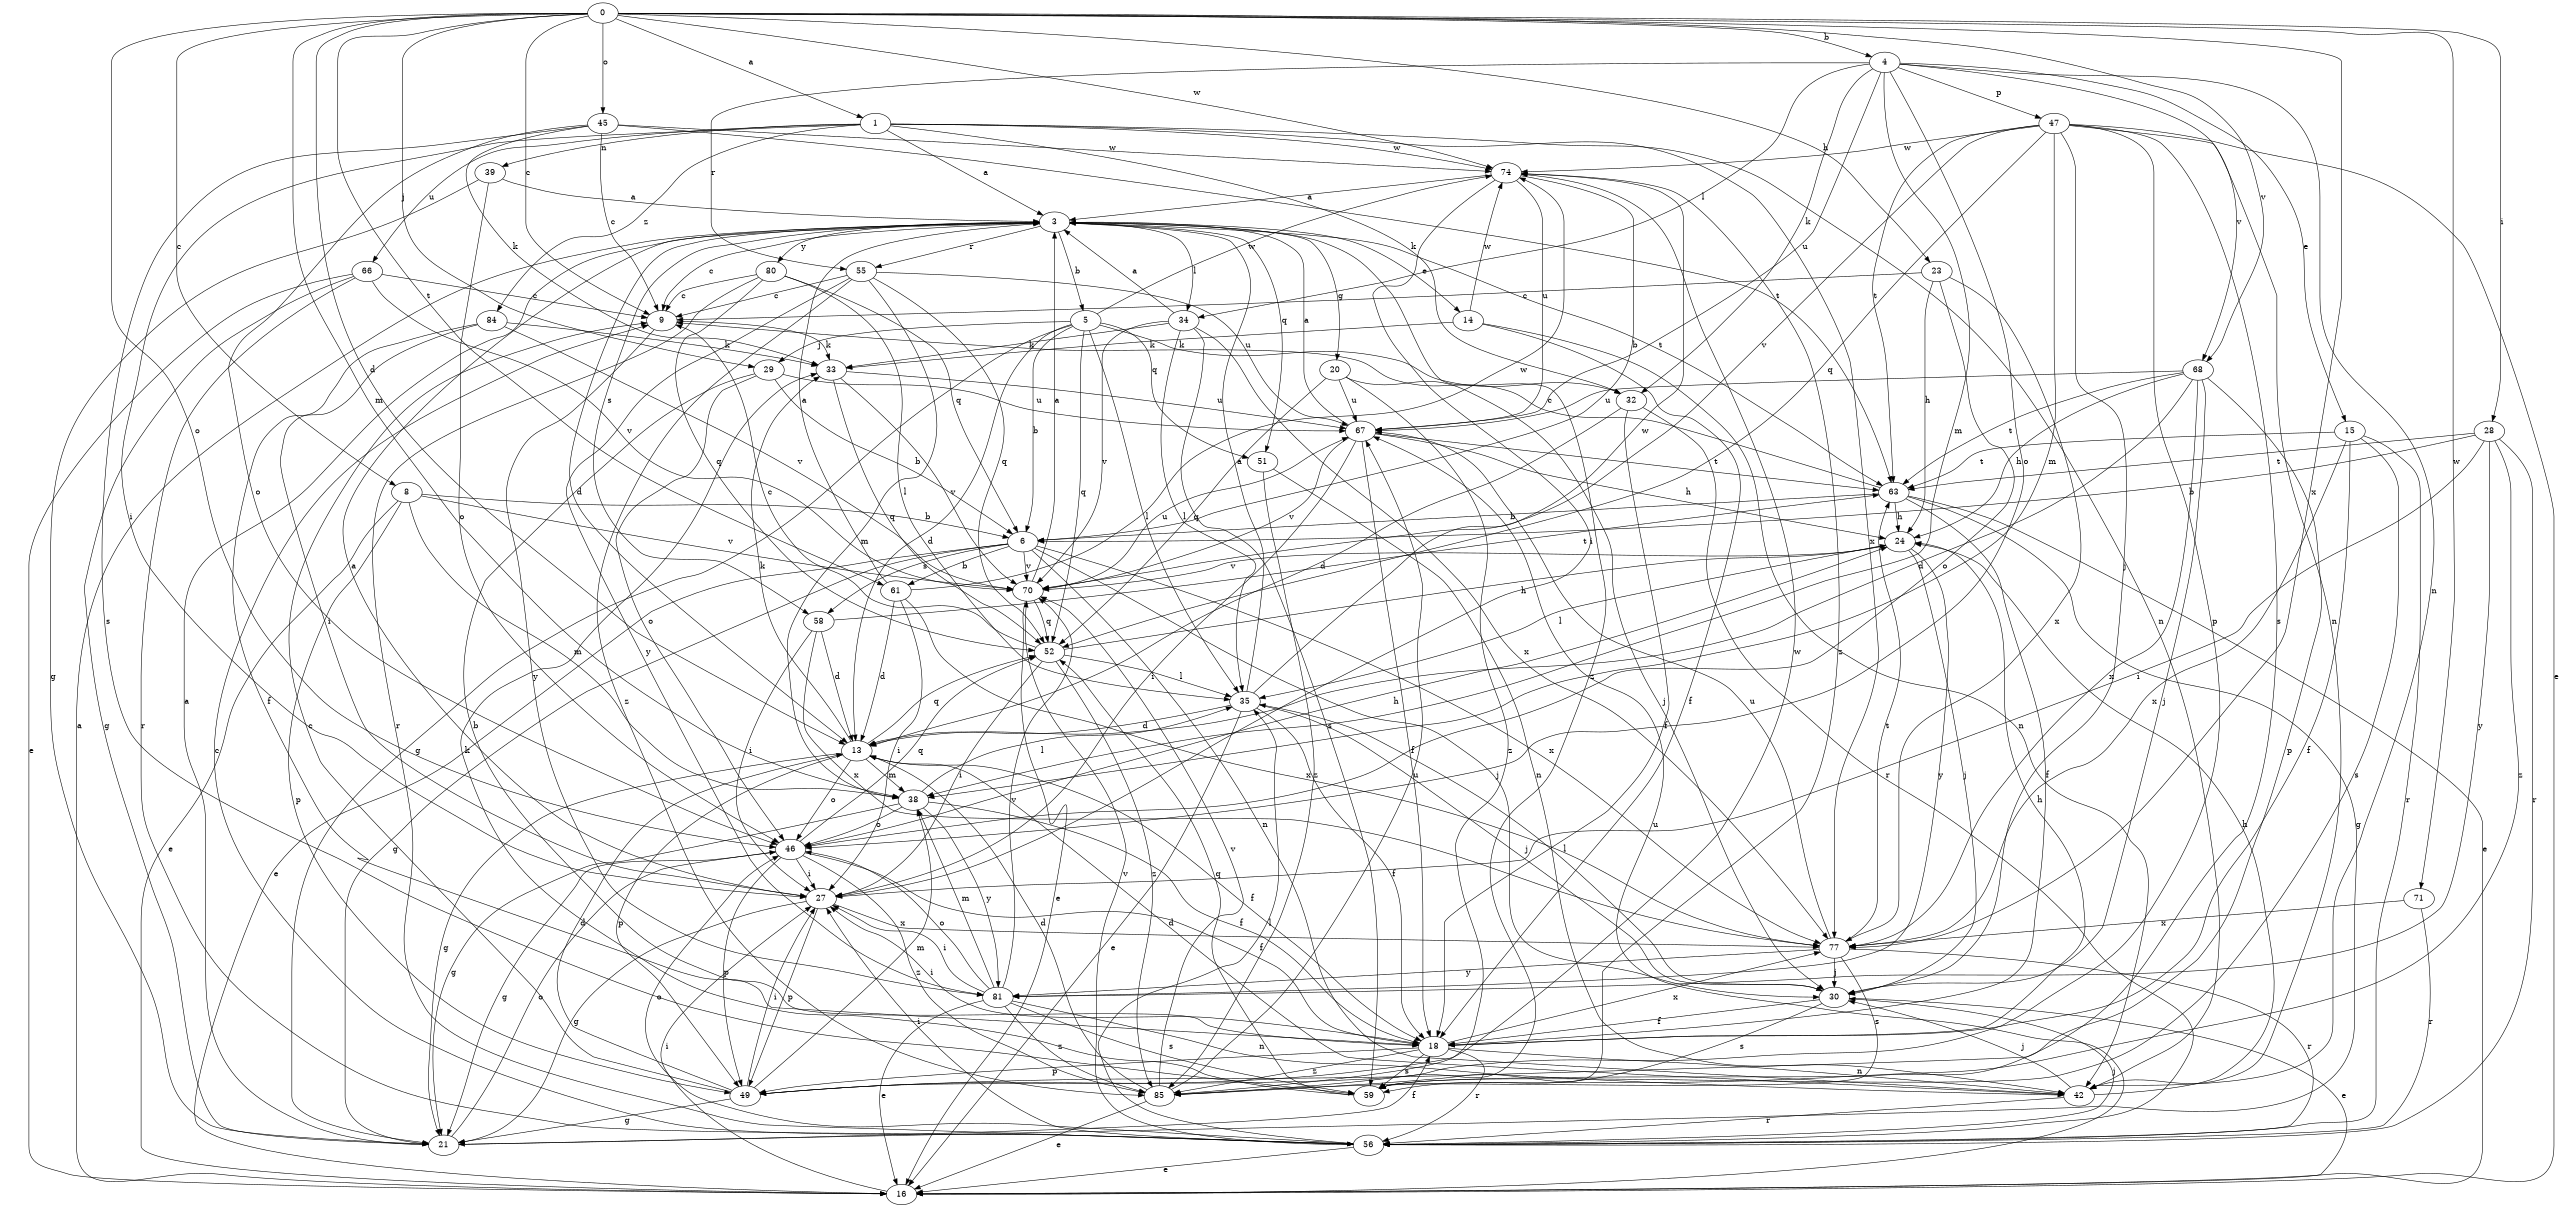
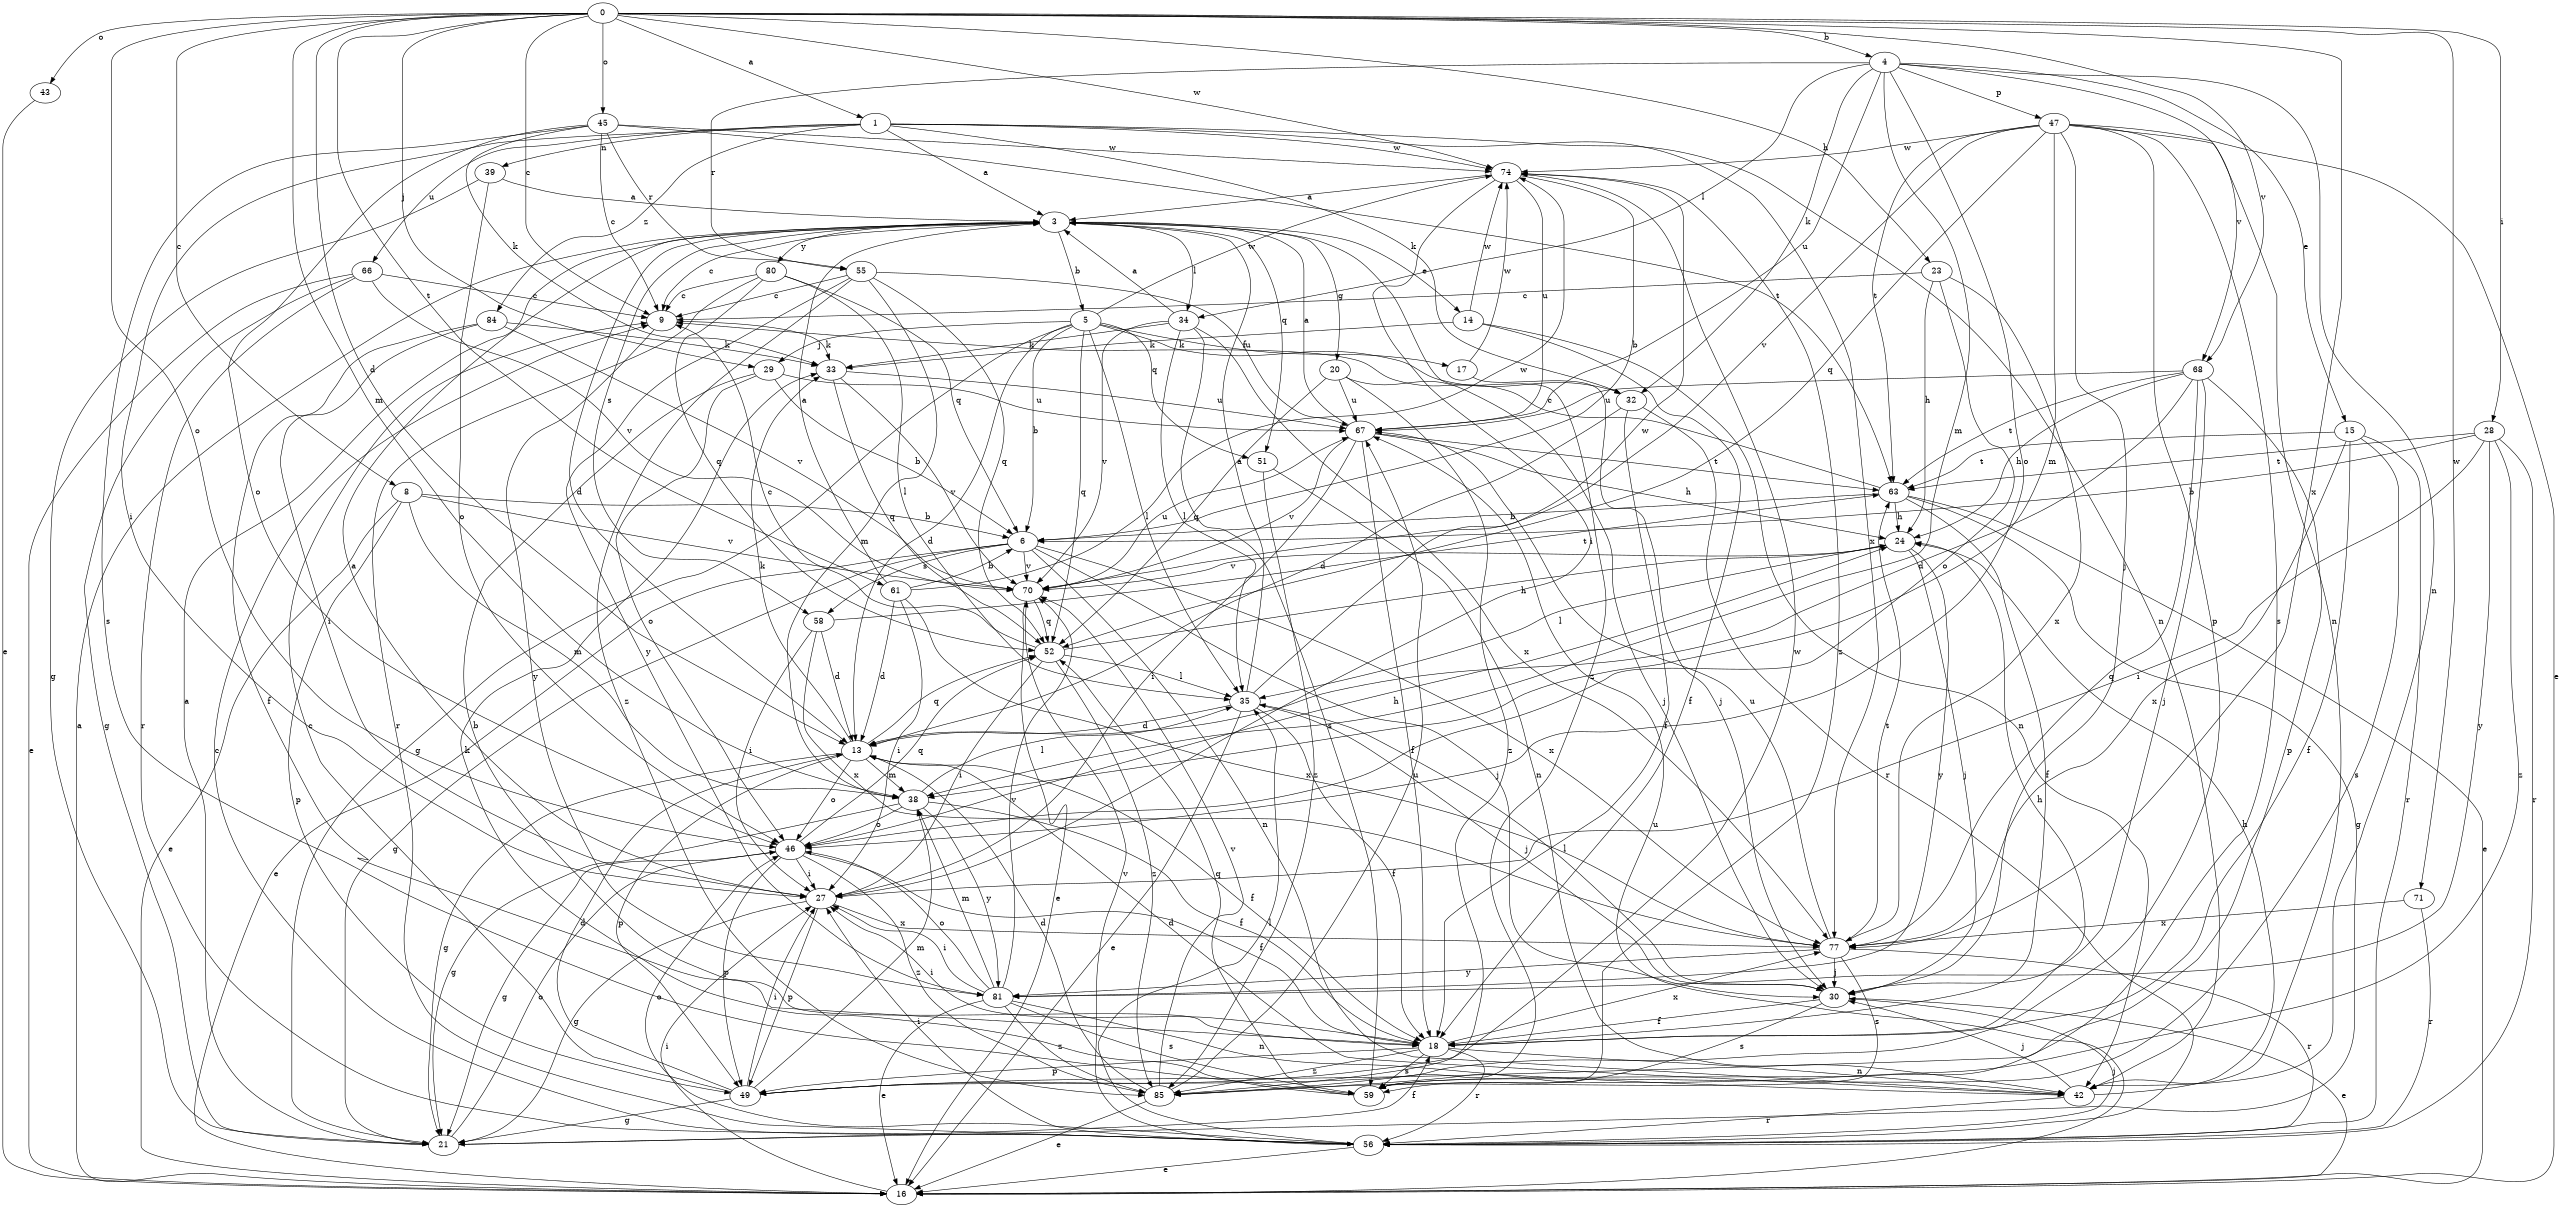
none -> (45, 93)
(961, 246) -> (697, 247)
(1494, 286) -> none
none -> (1462, 370)
(1055, 420) -> none
(961, 563) -> (960, 574)
(2112, 677) -> (2112, 677)
